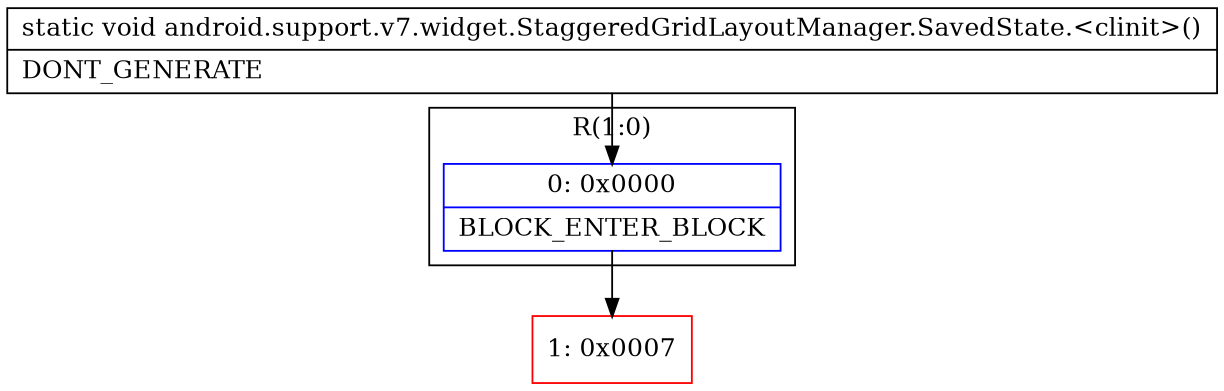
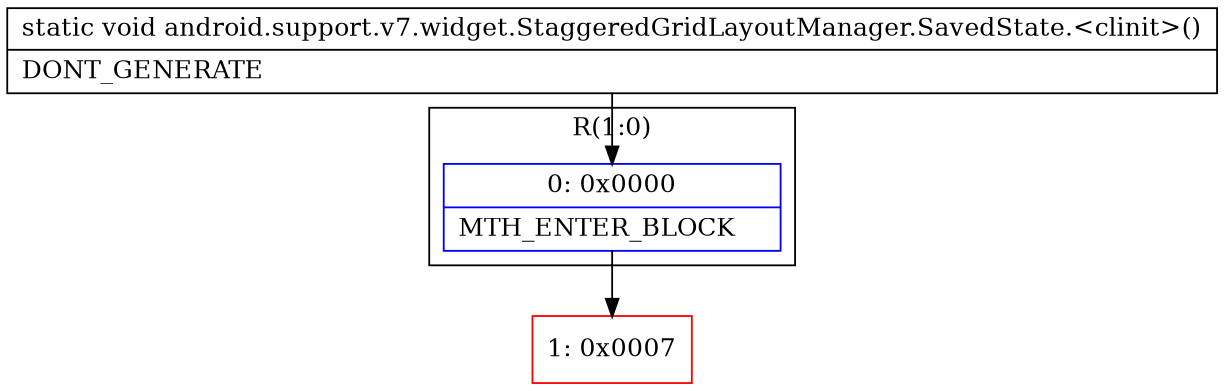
(612, 228) -> (598, 228)
